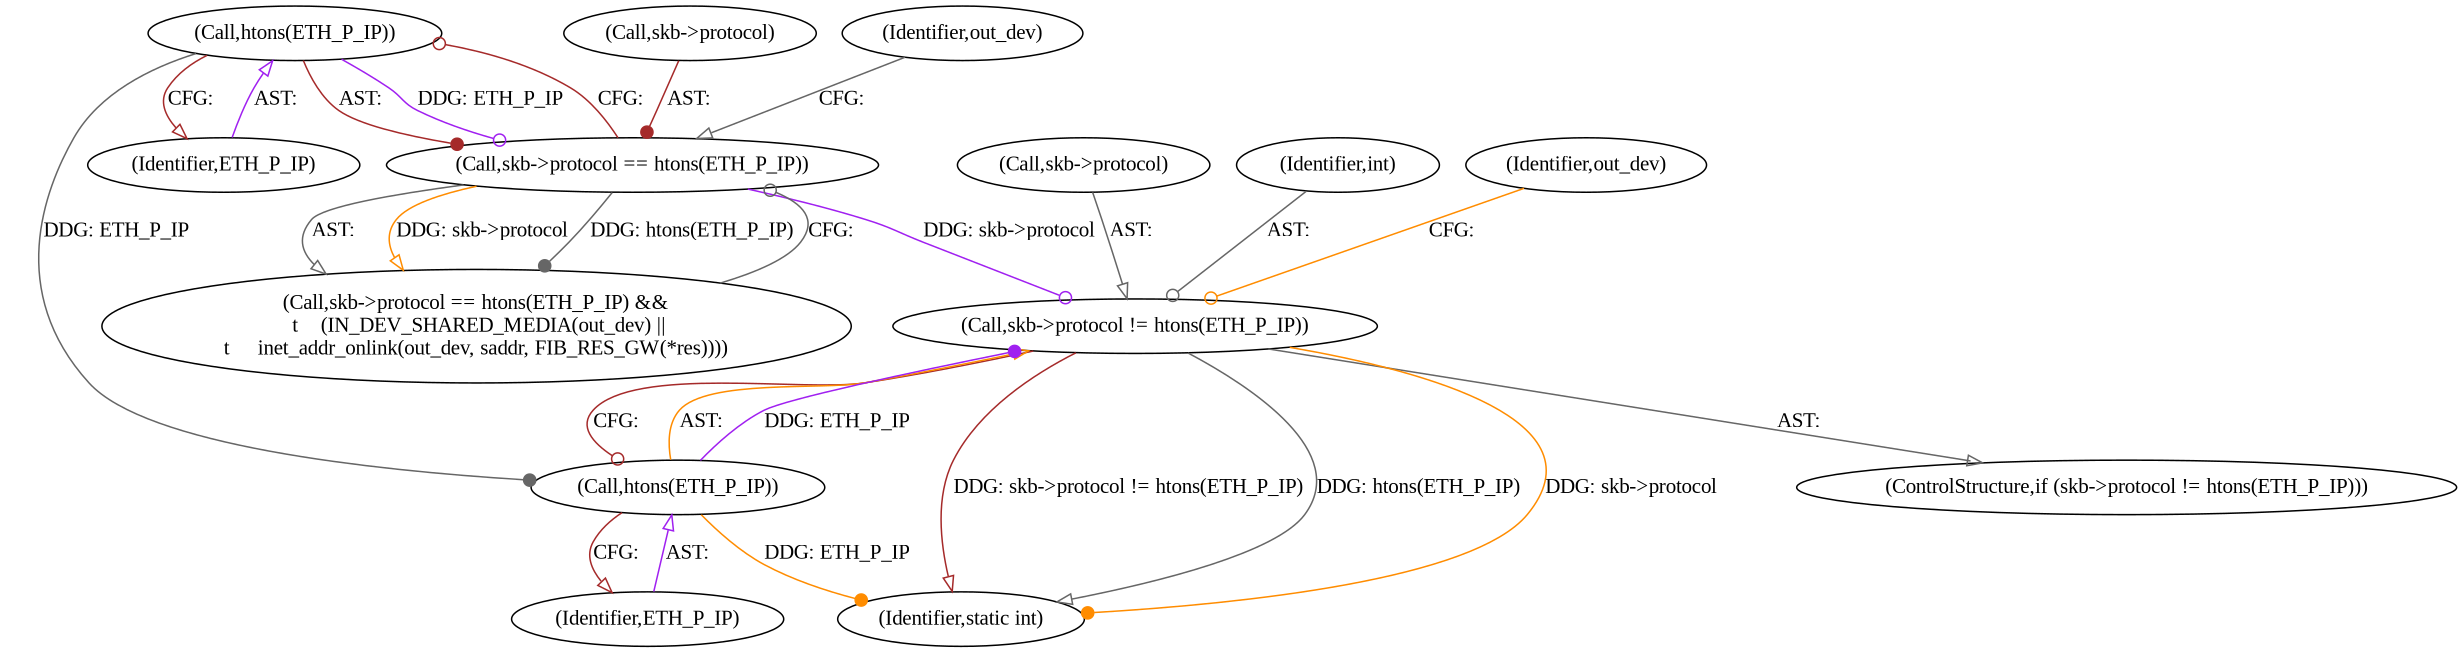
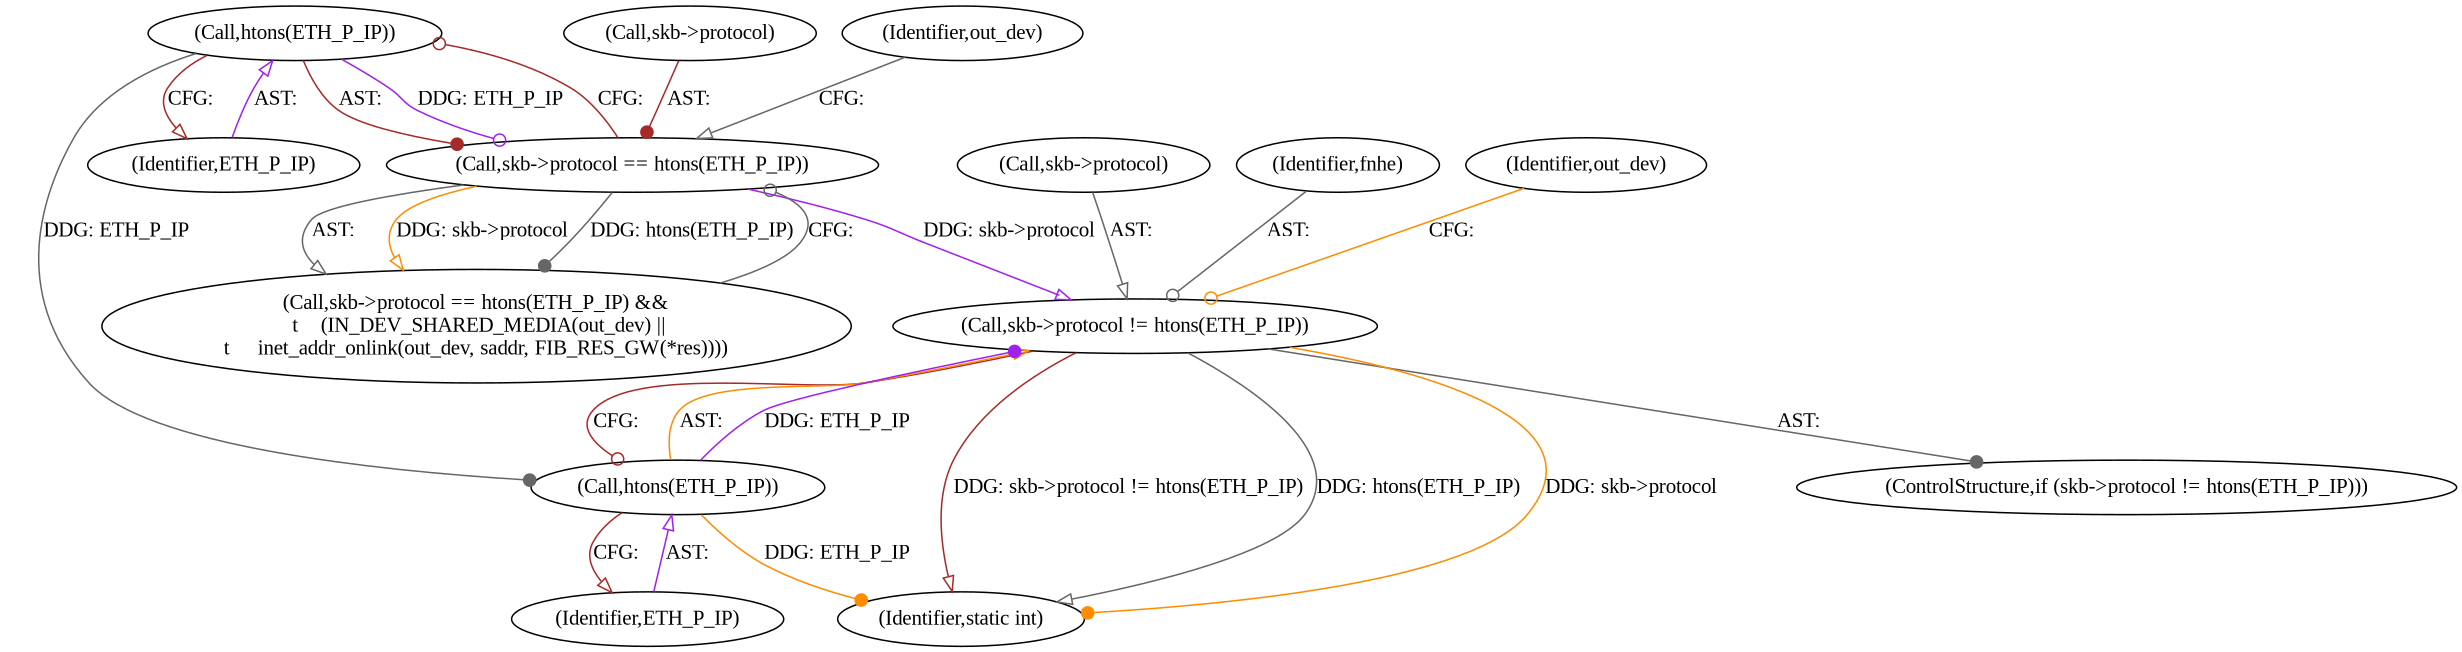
(1338, 165) -> (1338, 165)
(906, 235) -> (906, 235)
(1619, 405) -> (1619, 405)
